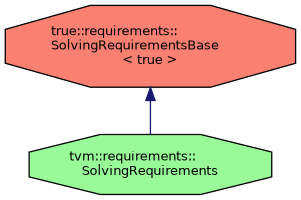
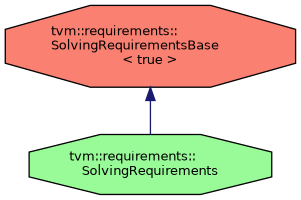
(150, 46) -> (150, 46)
